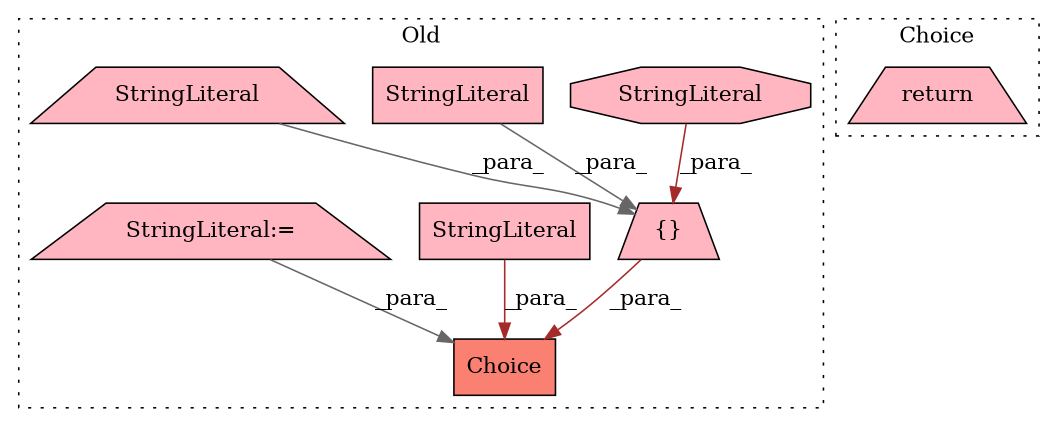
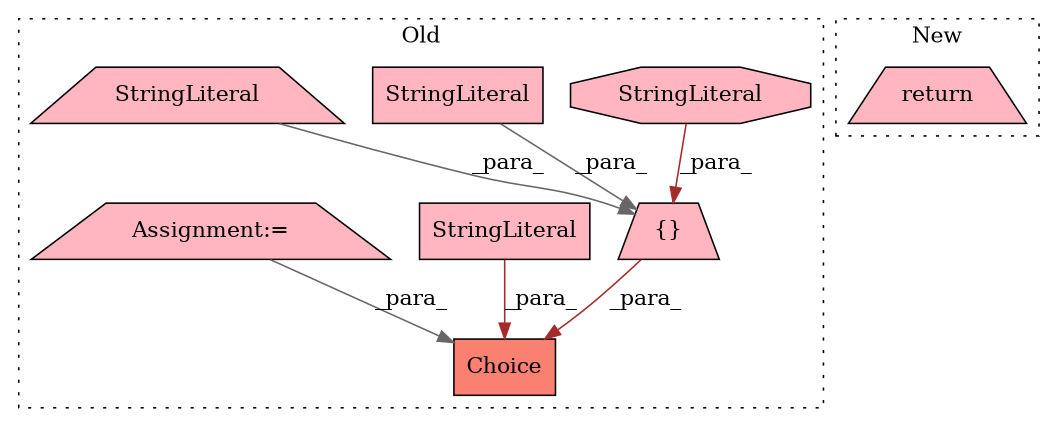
(938, 37) -> (938, 37)
(211, 231) -> (211, 231)
